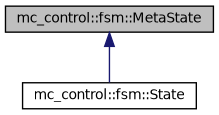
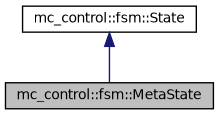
(109, 65) -> (109, 65)
